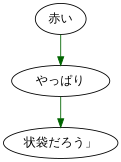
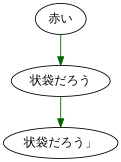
(61, 81) -> (61, 81)
